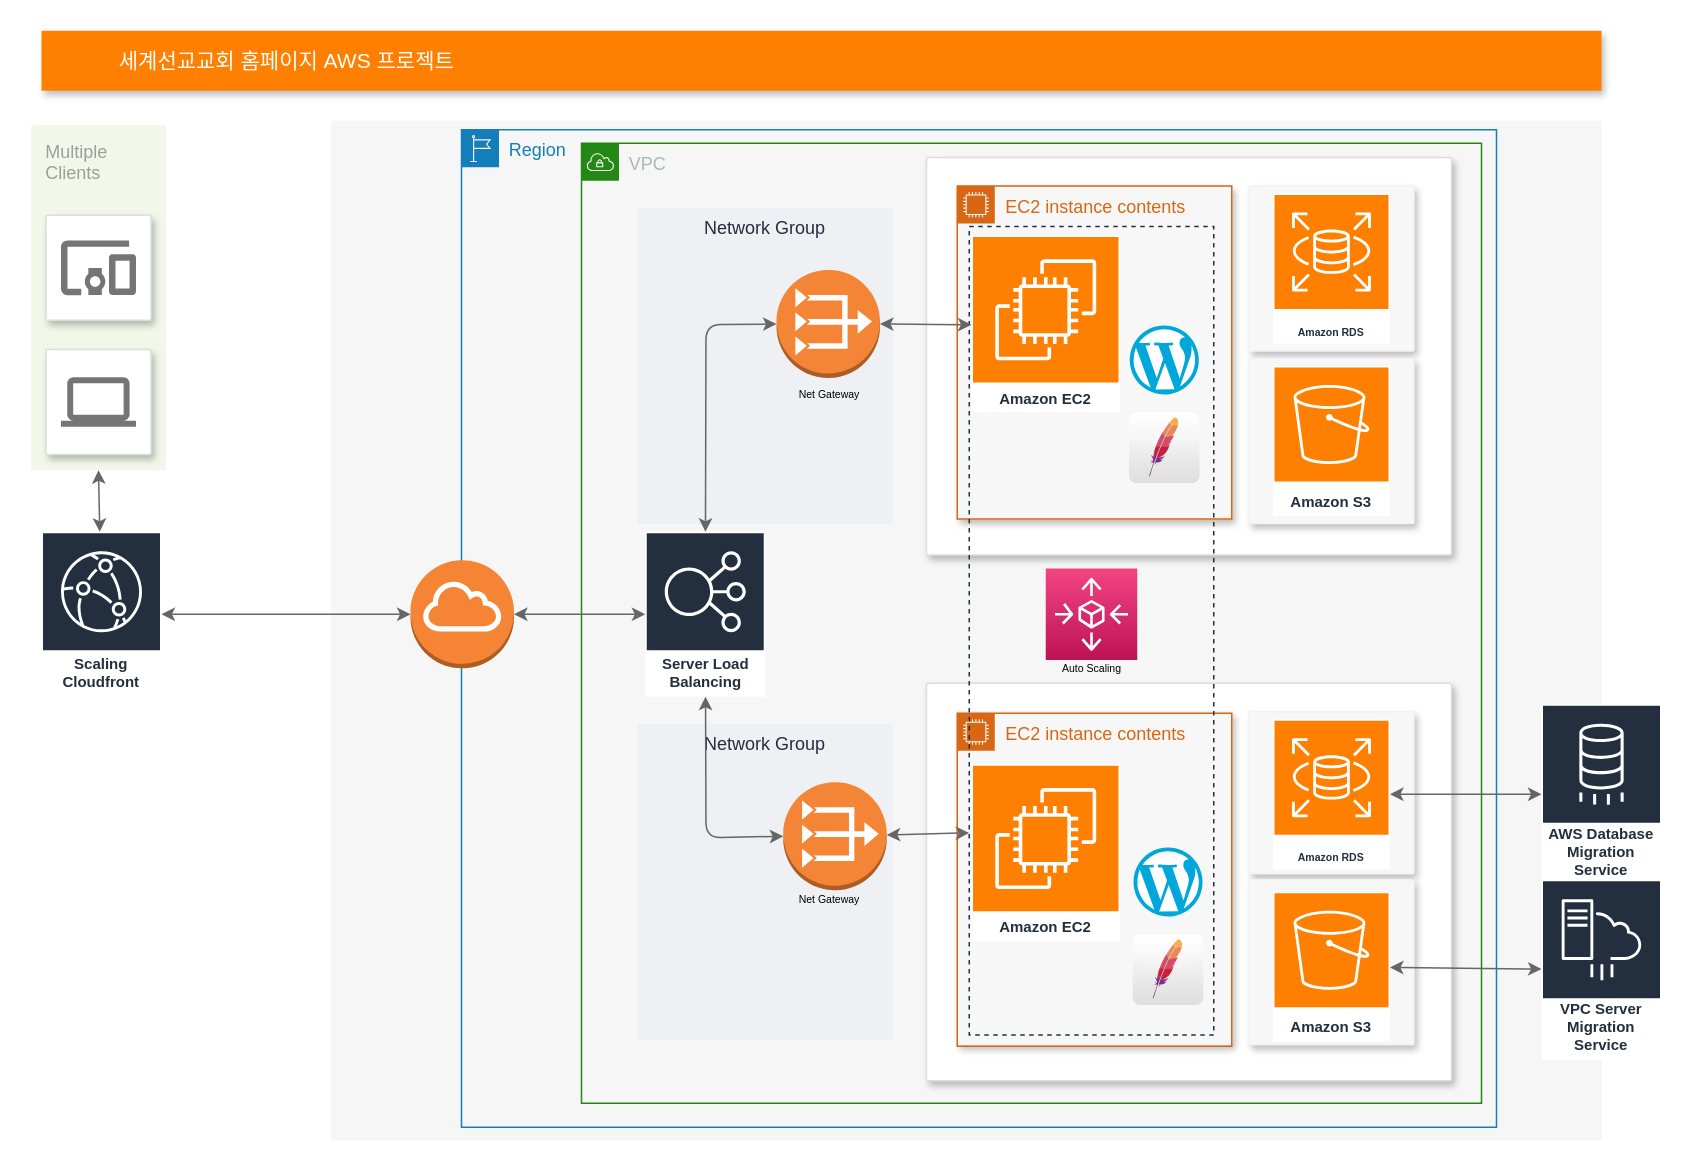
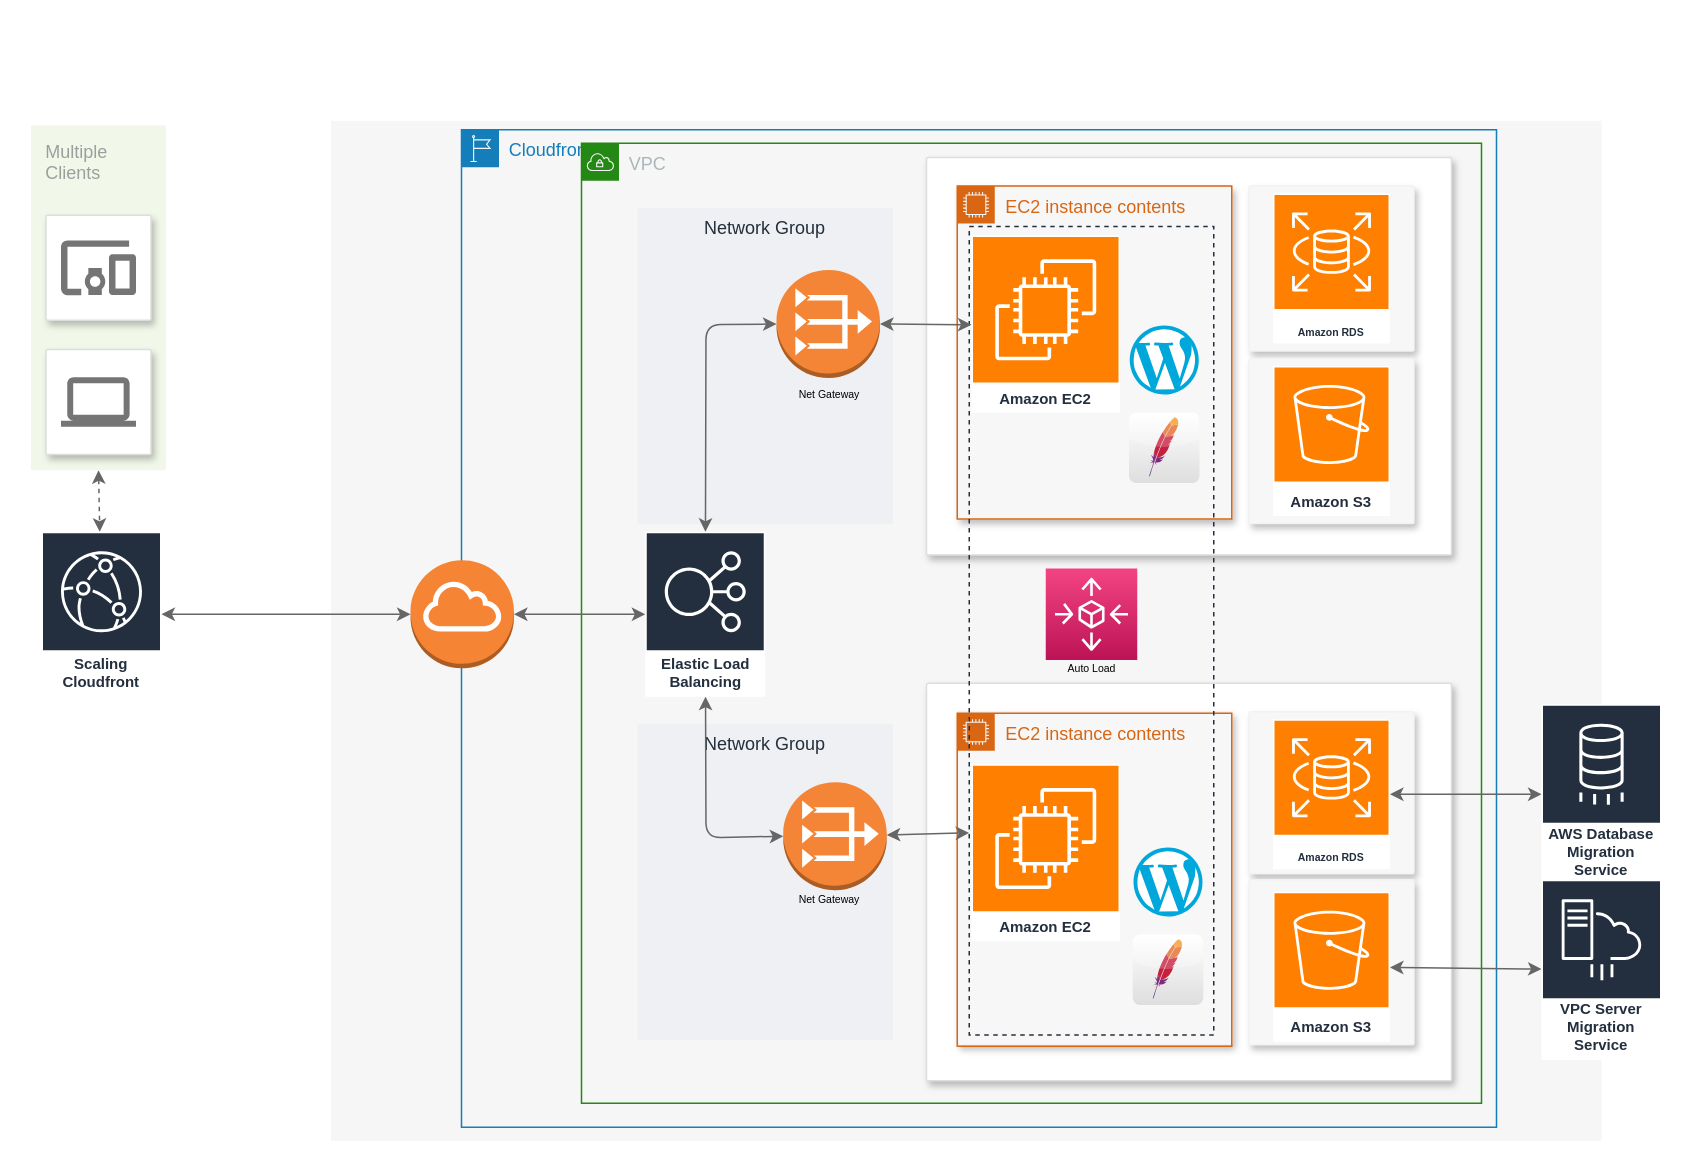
(821, 61) -> none
(537, 151) -> (557, 151)
(99, 502) -> (99, 502)
(1092, 670) -> (1092, 670)
(706, 673) -> (706, 673)
